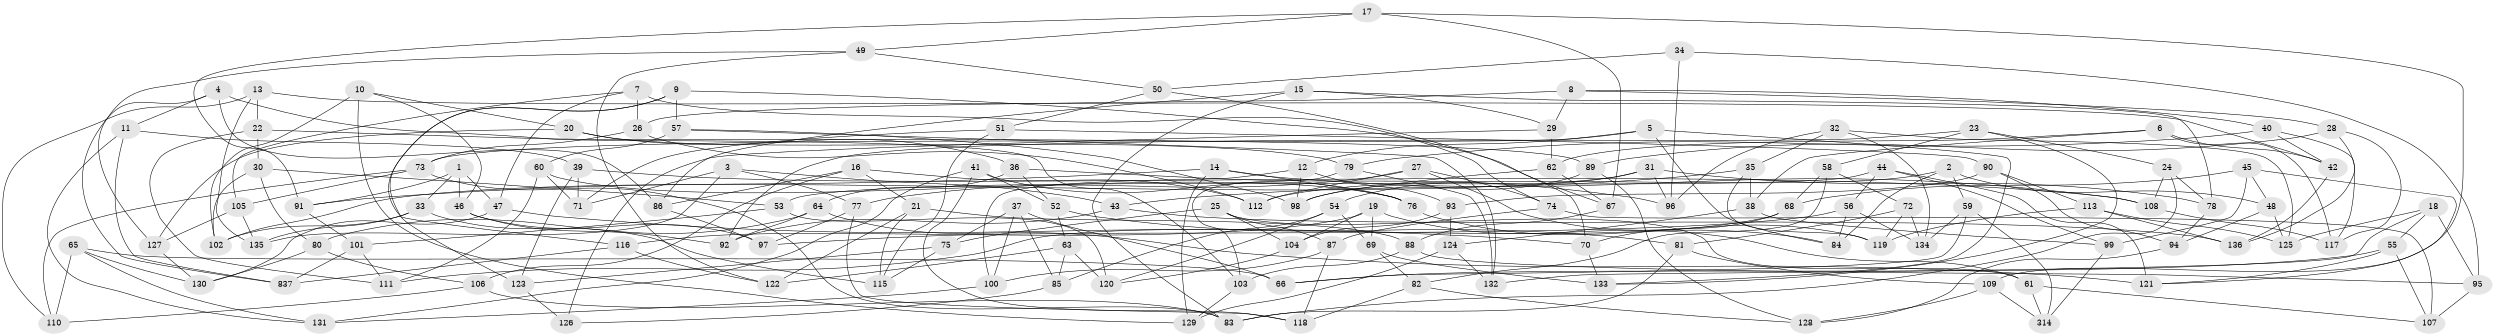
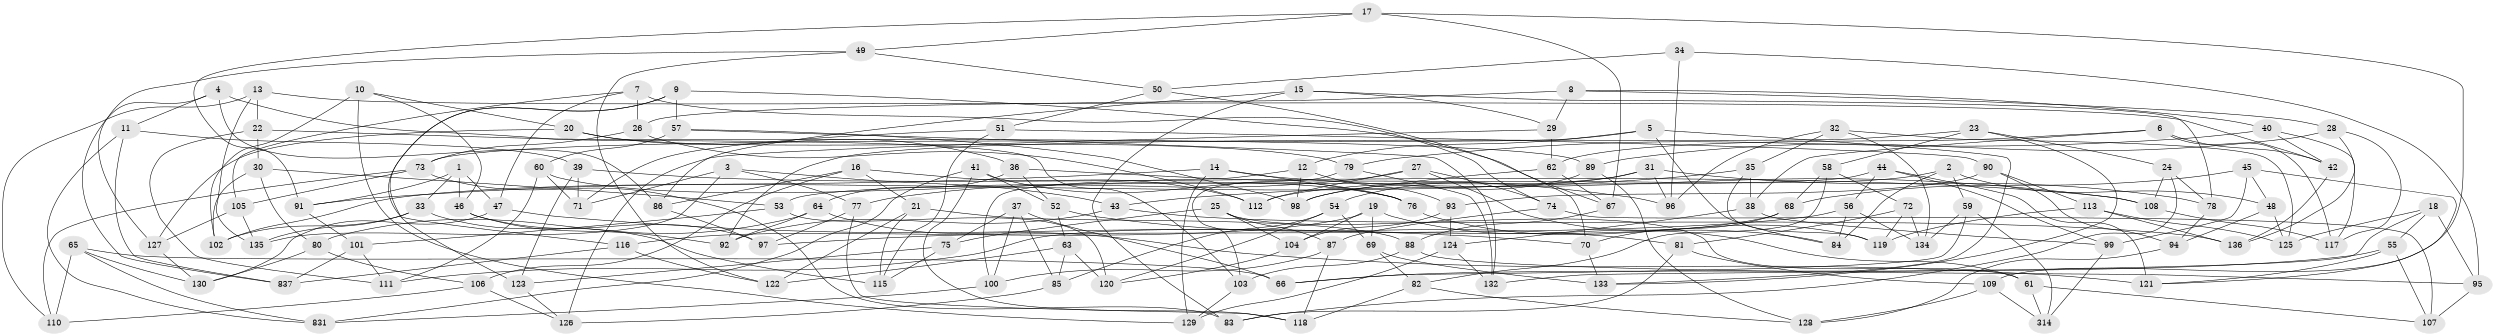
(799, 305) -> (522, 305)
(320, 324) -> (320, 324)
